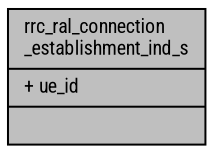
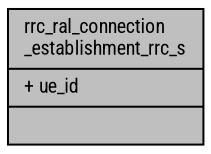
(107, 49) -> (106, 49)
